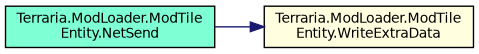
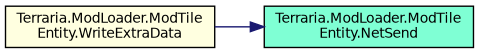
(233, 27) -> (233, 27)
